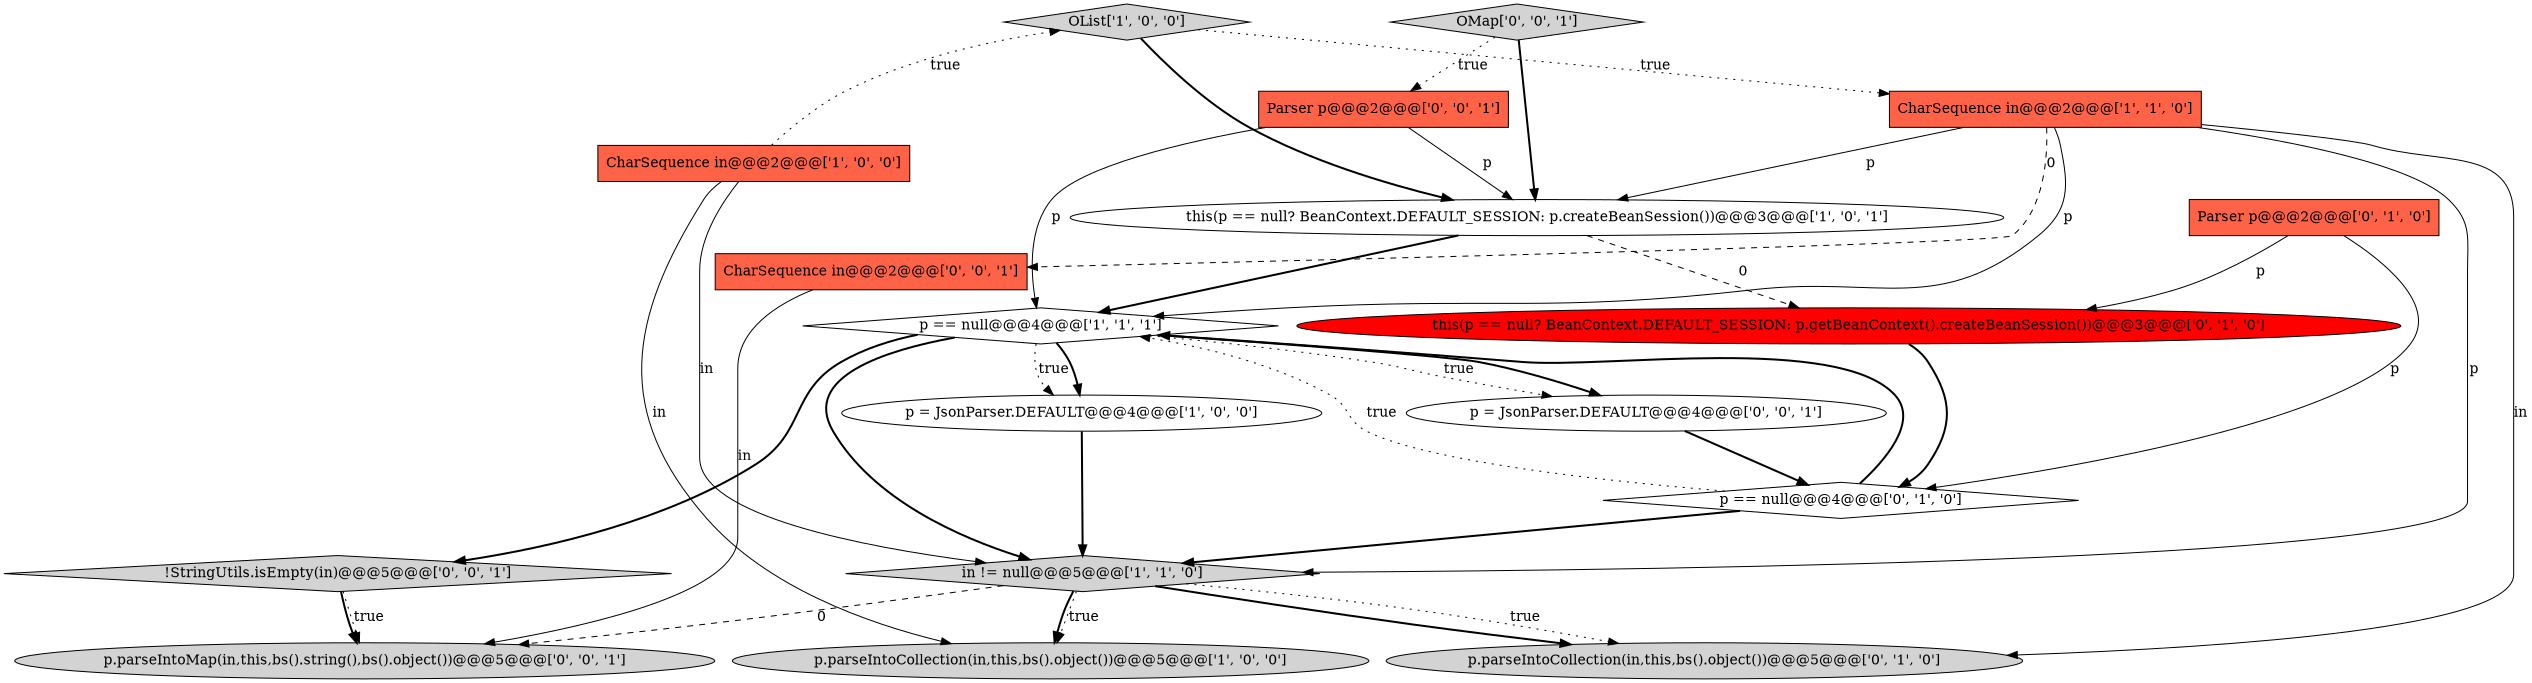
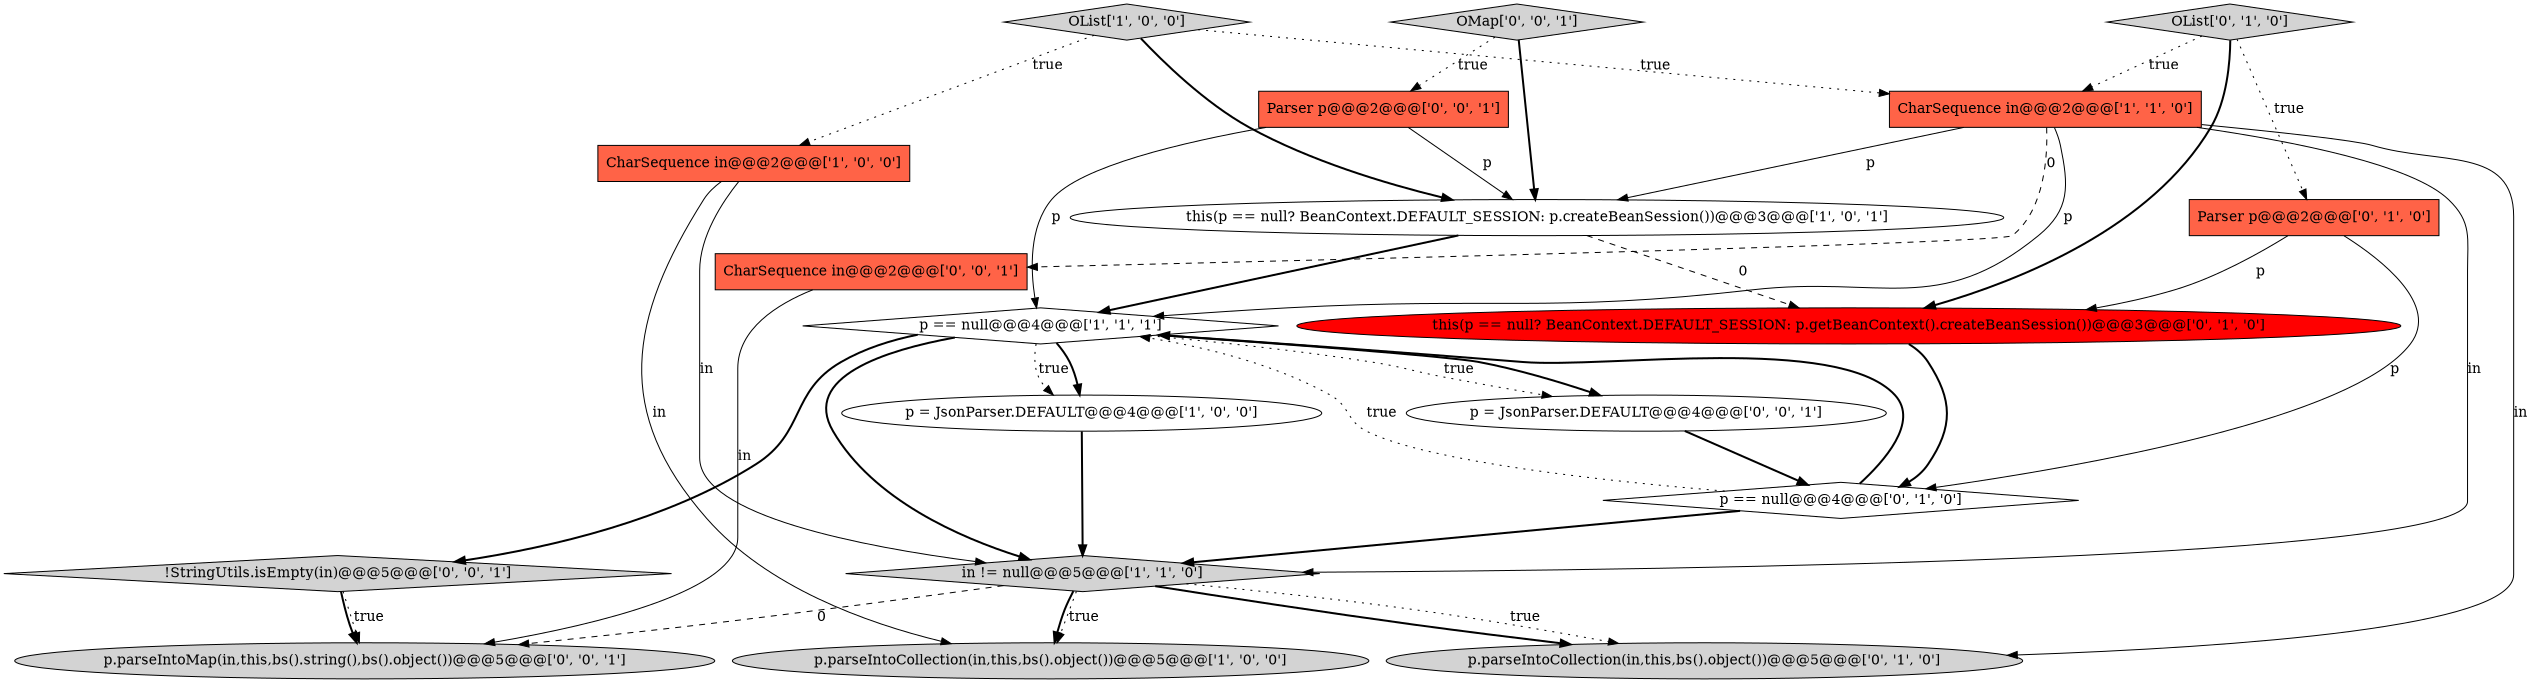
none -> (2230, 22)
(902, 67) -> (952, 89)
(2475, 370) -> (2475, 370)
